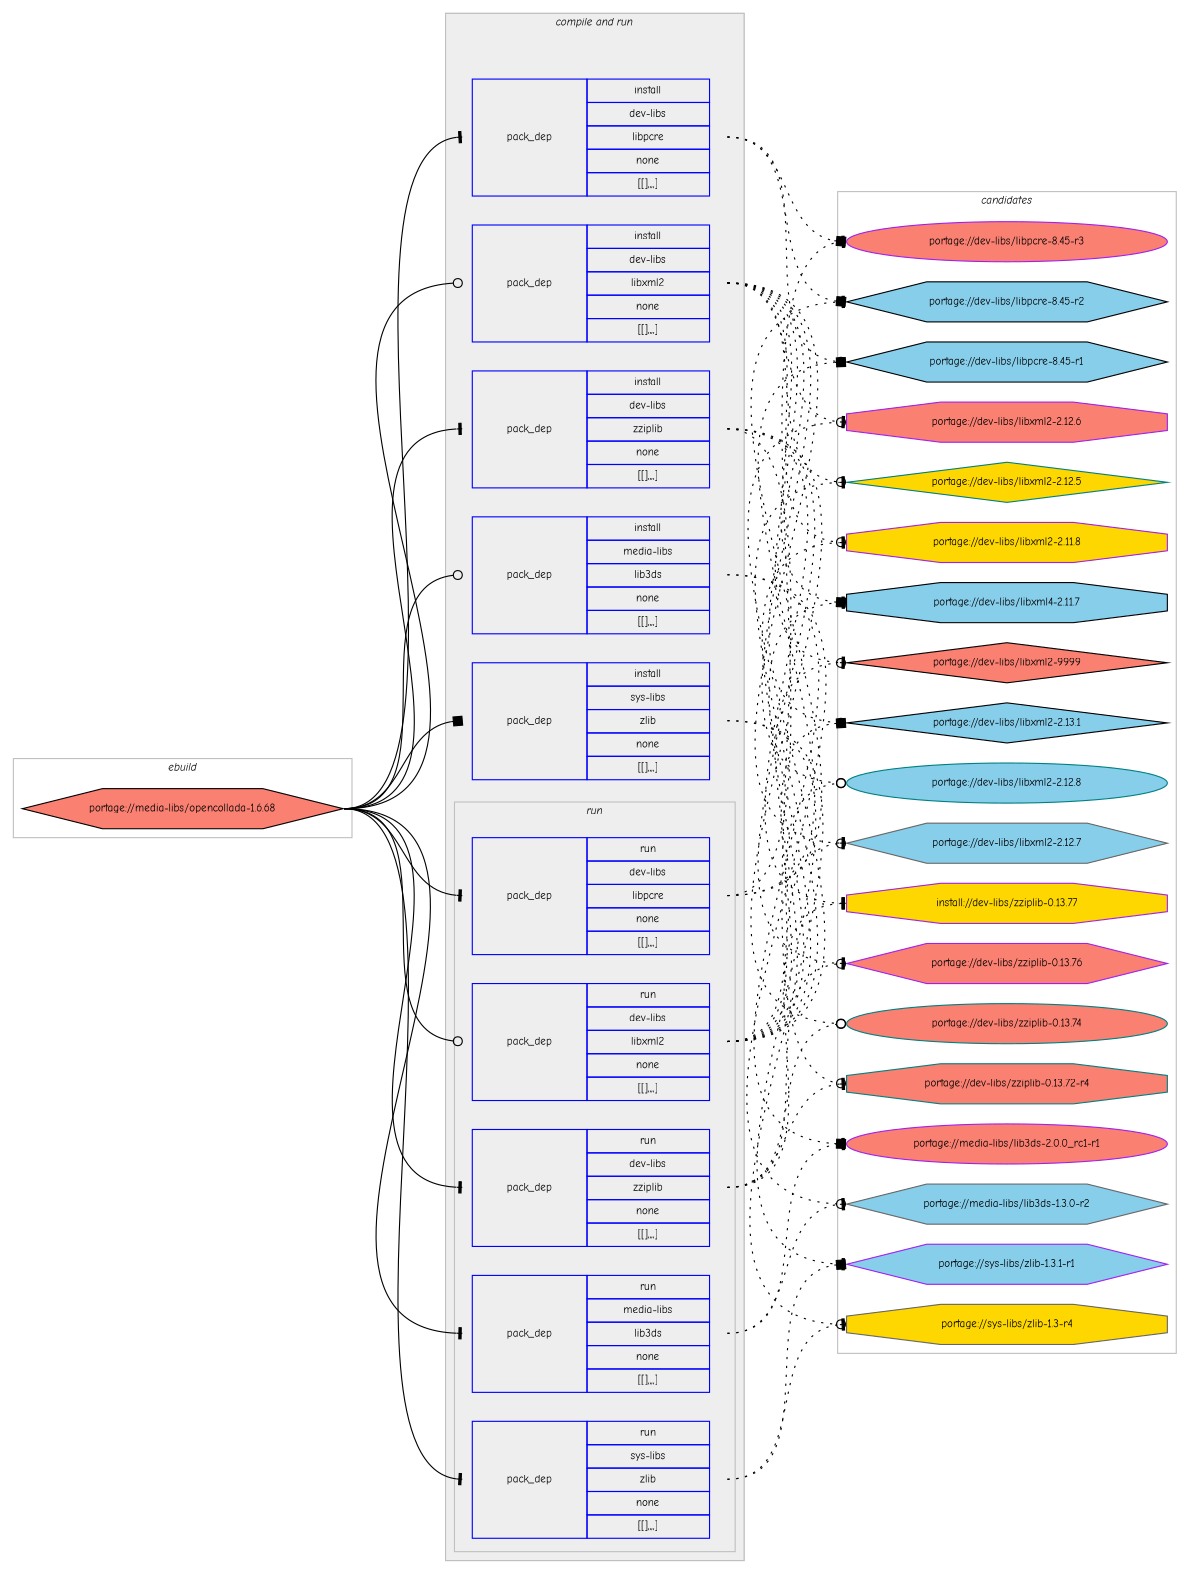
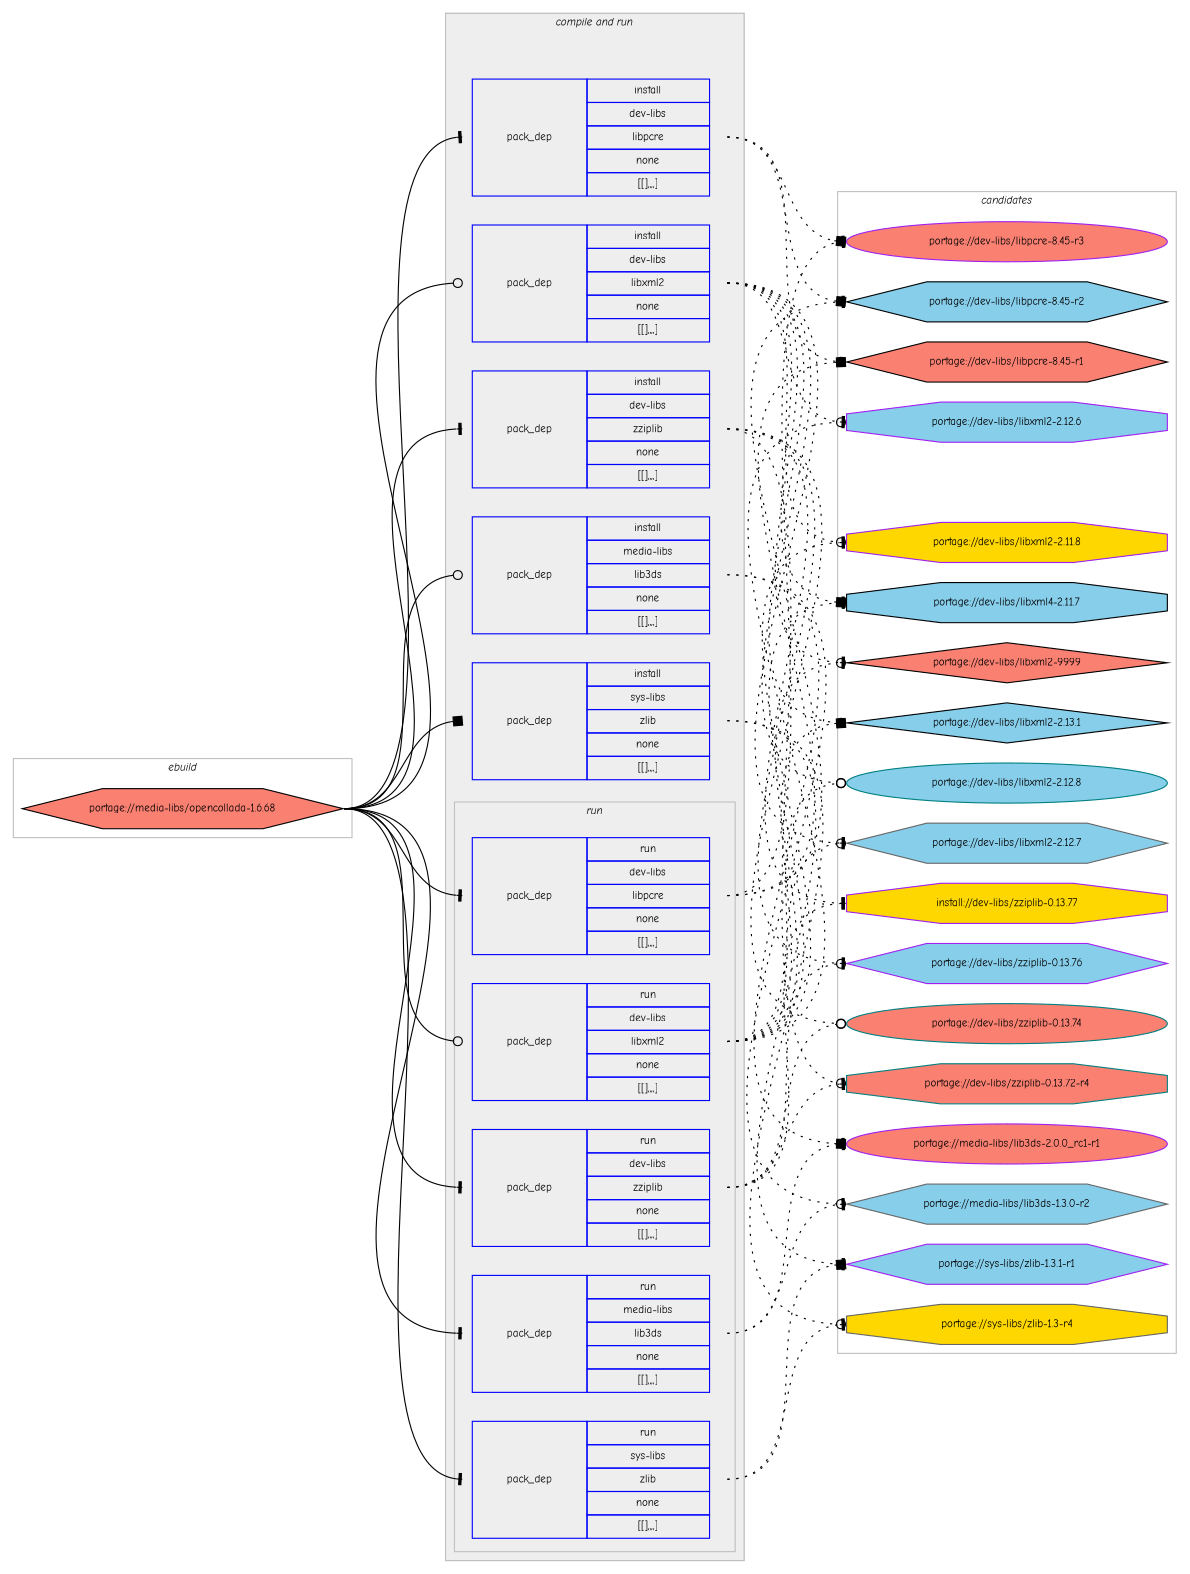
(1007, 362) -> (1007, 362)
(1007, 422) -> (1007, 422)
(1007, 482) -> none
(1007, 964) -> (1007, 964)
